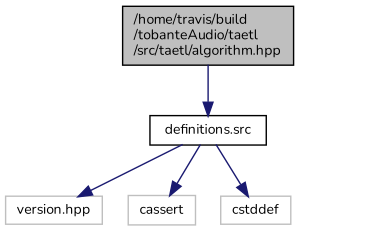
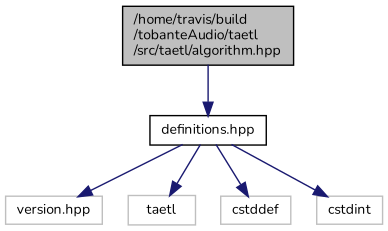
(208, 130) -> (208, 130)
(162, 210) -> (162, 210)
none -> (350, 210)
